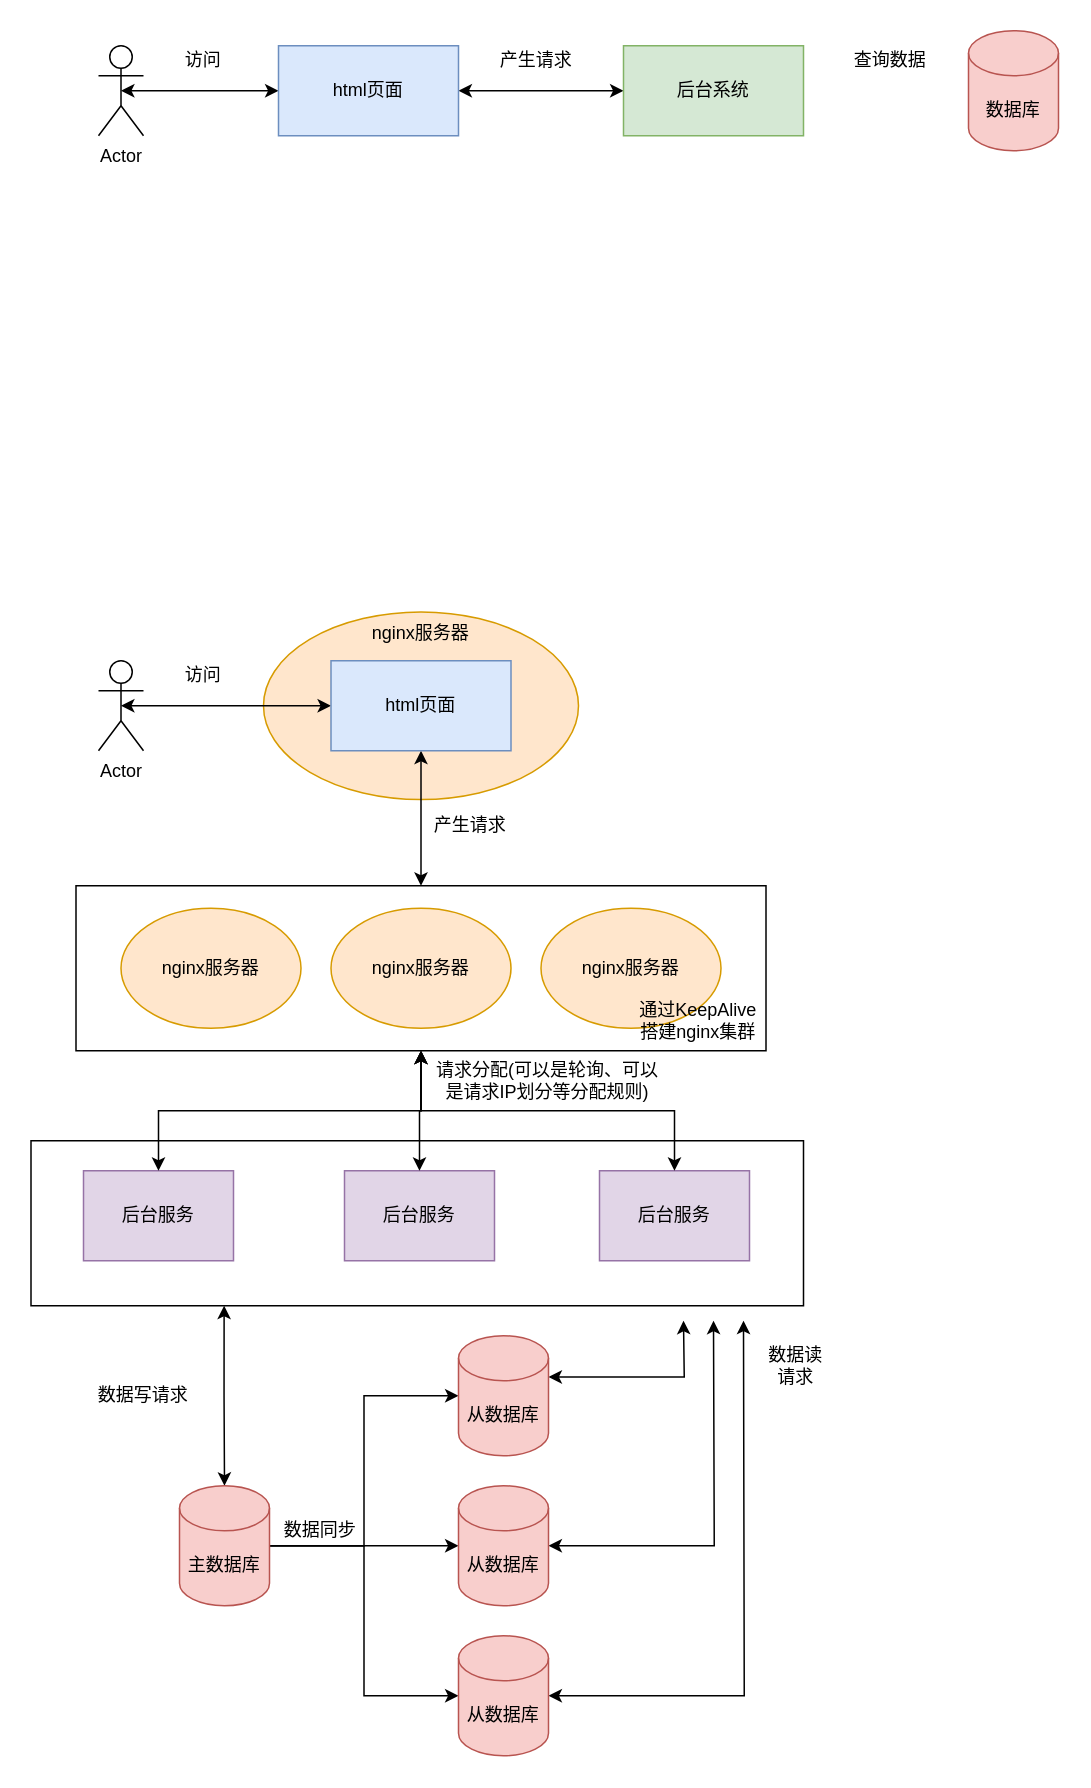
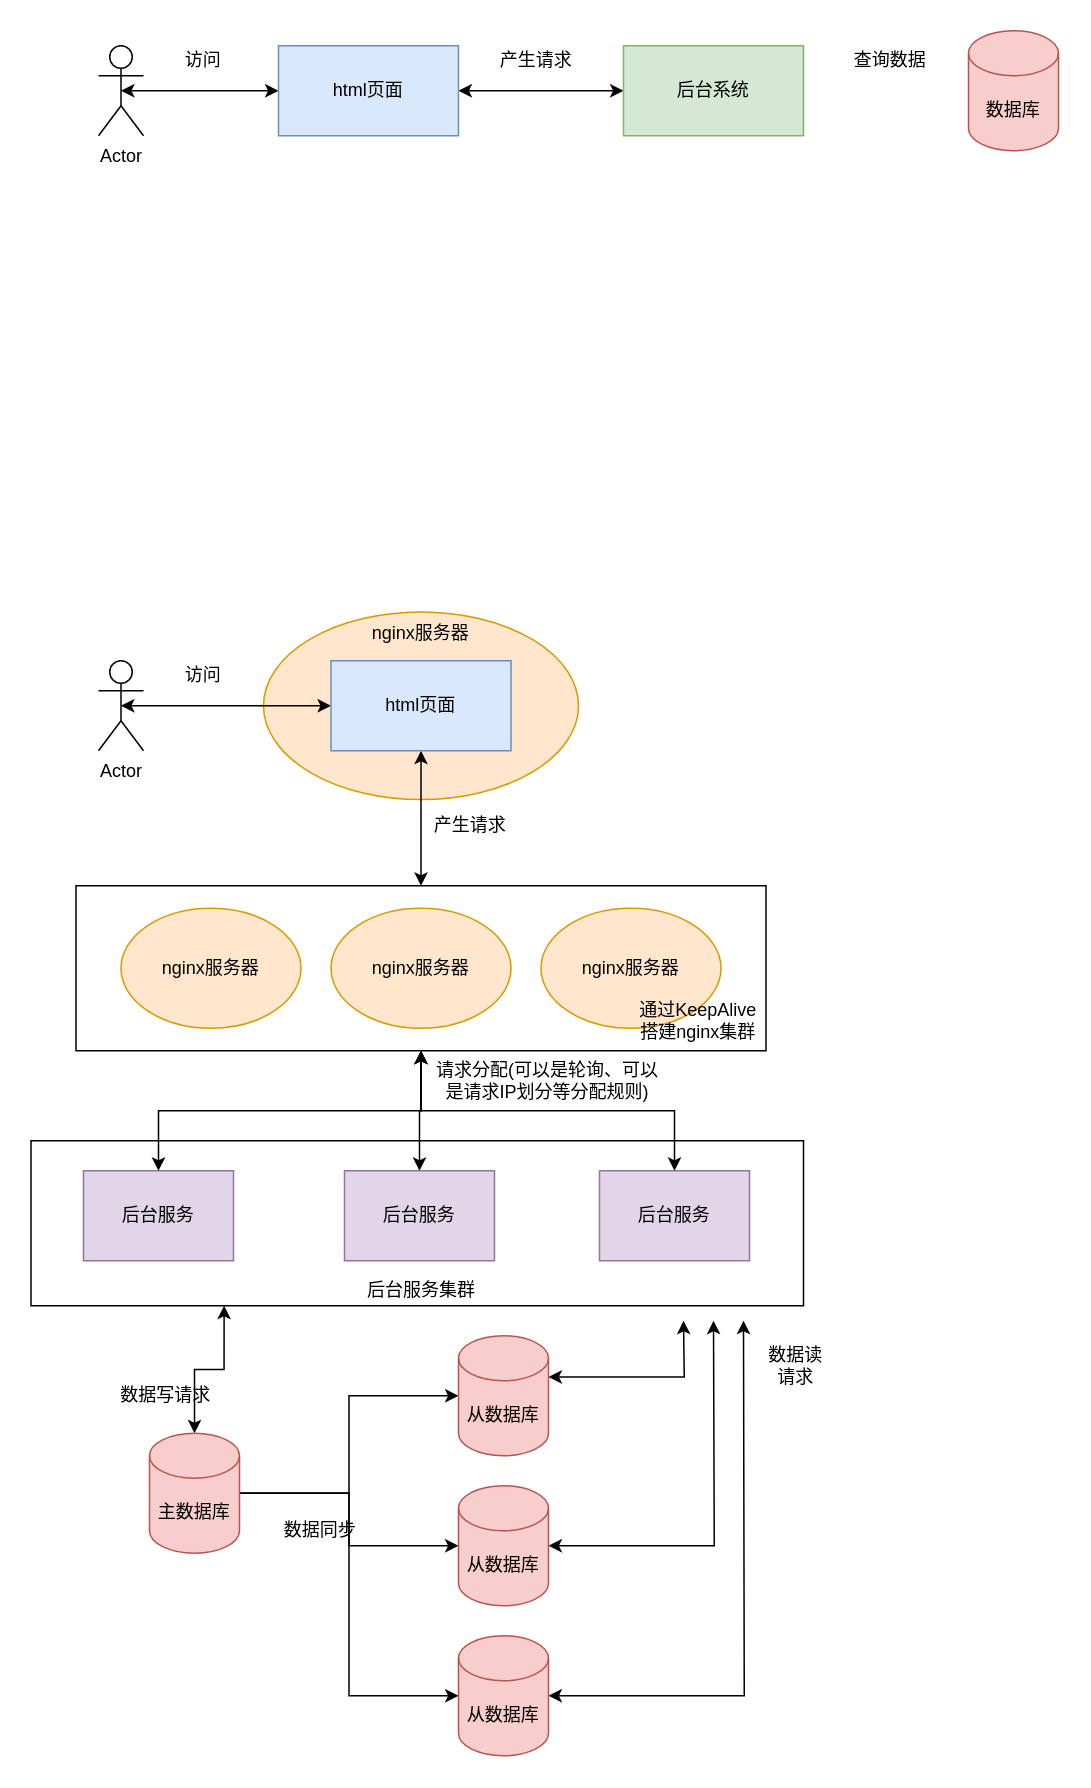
none -> (421, 1291)
(143, 1396) -> (166, 1396)
(224, 1546) -> (194, 1493)
